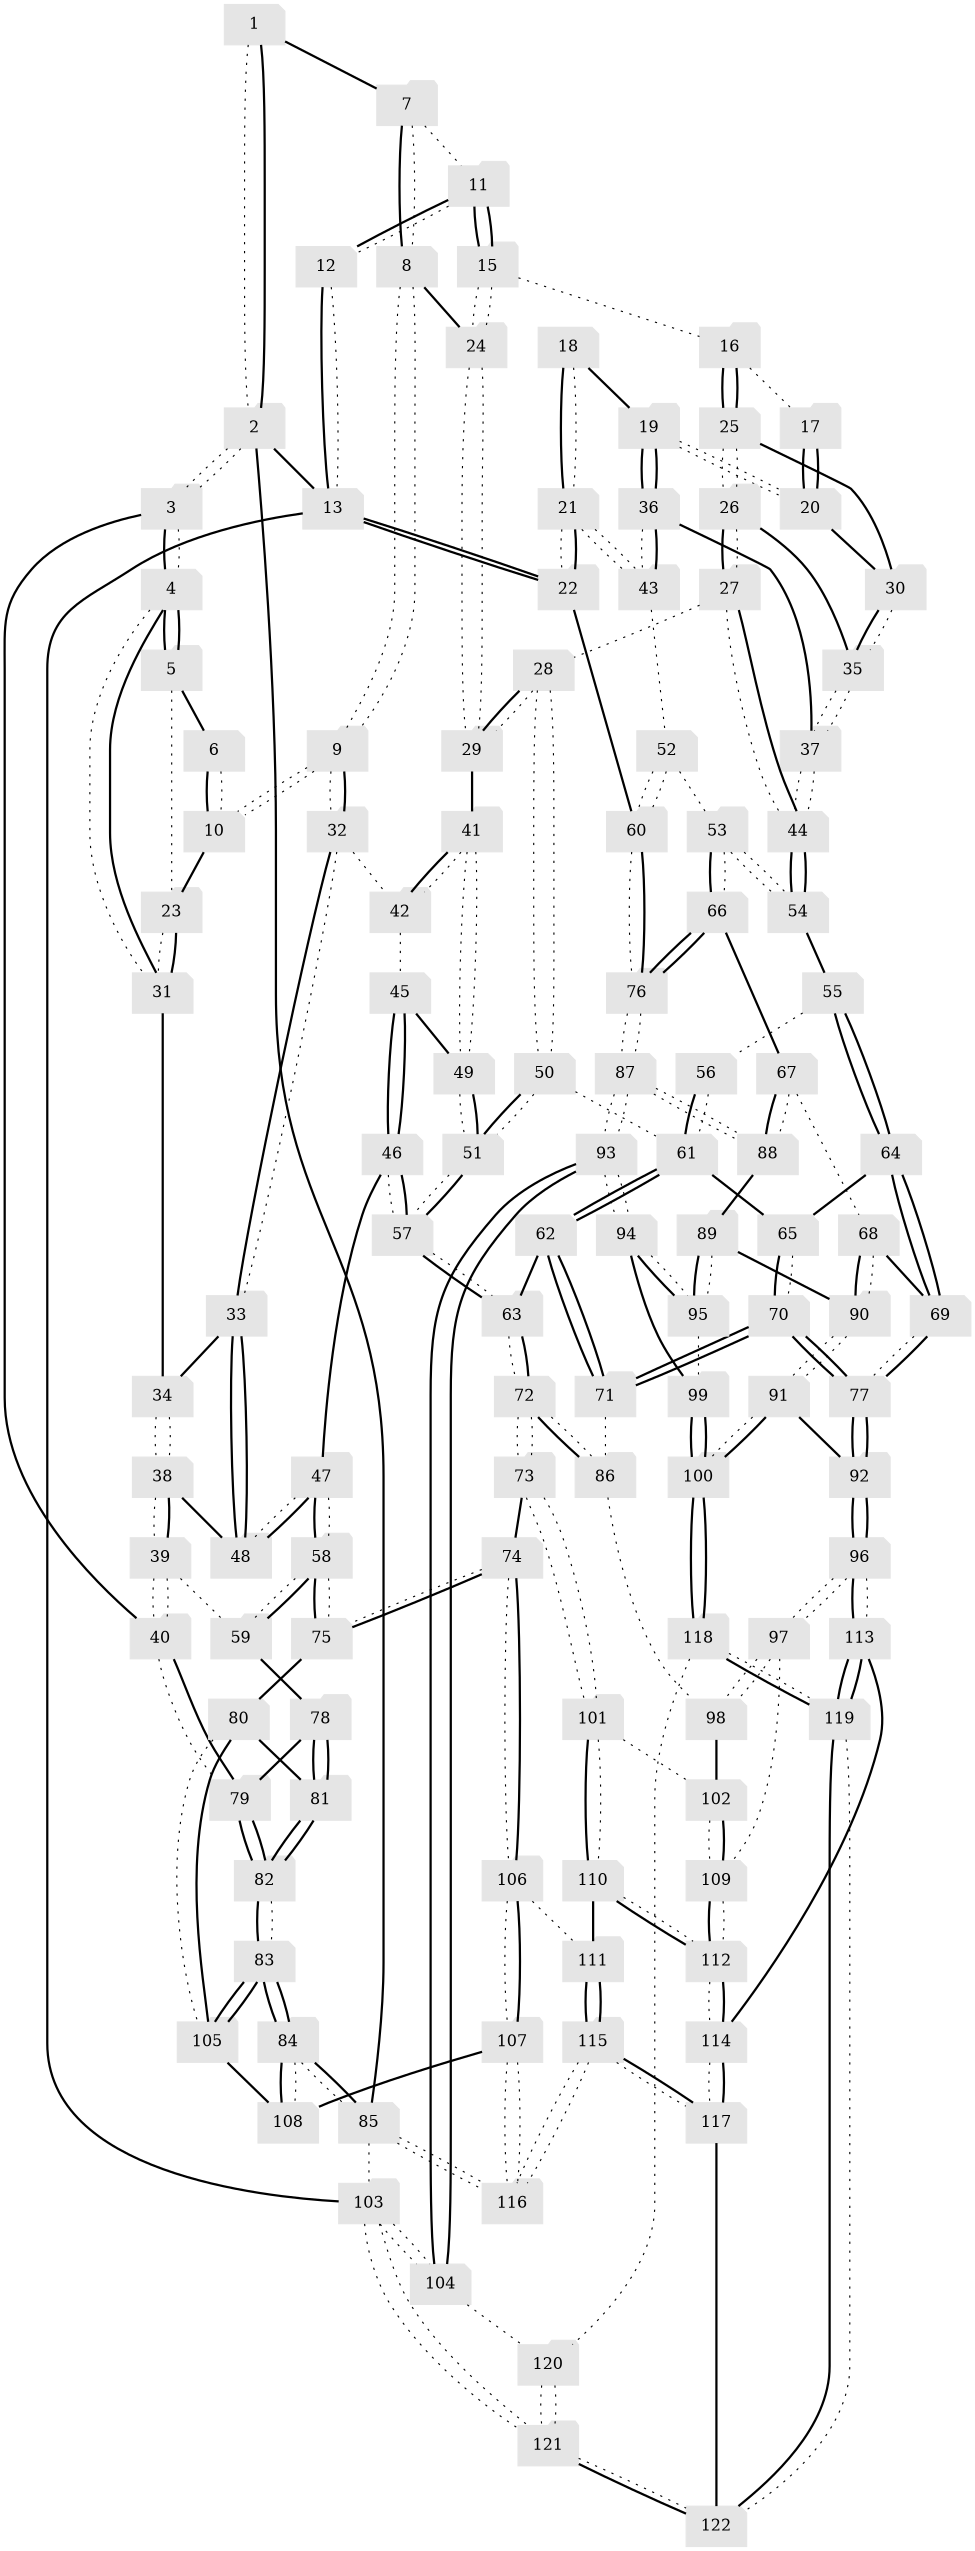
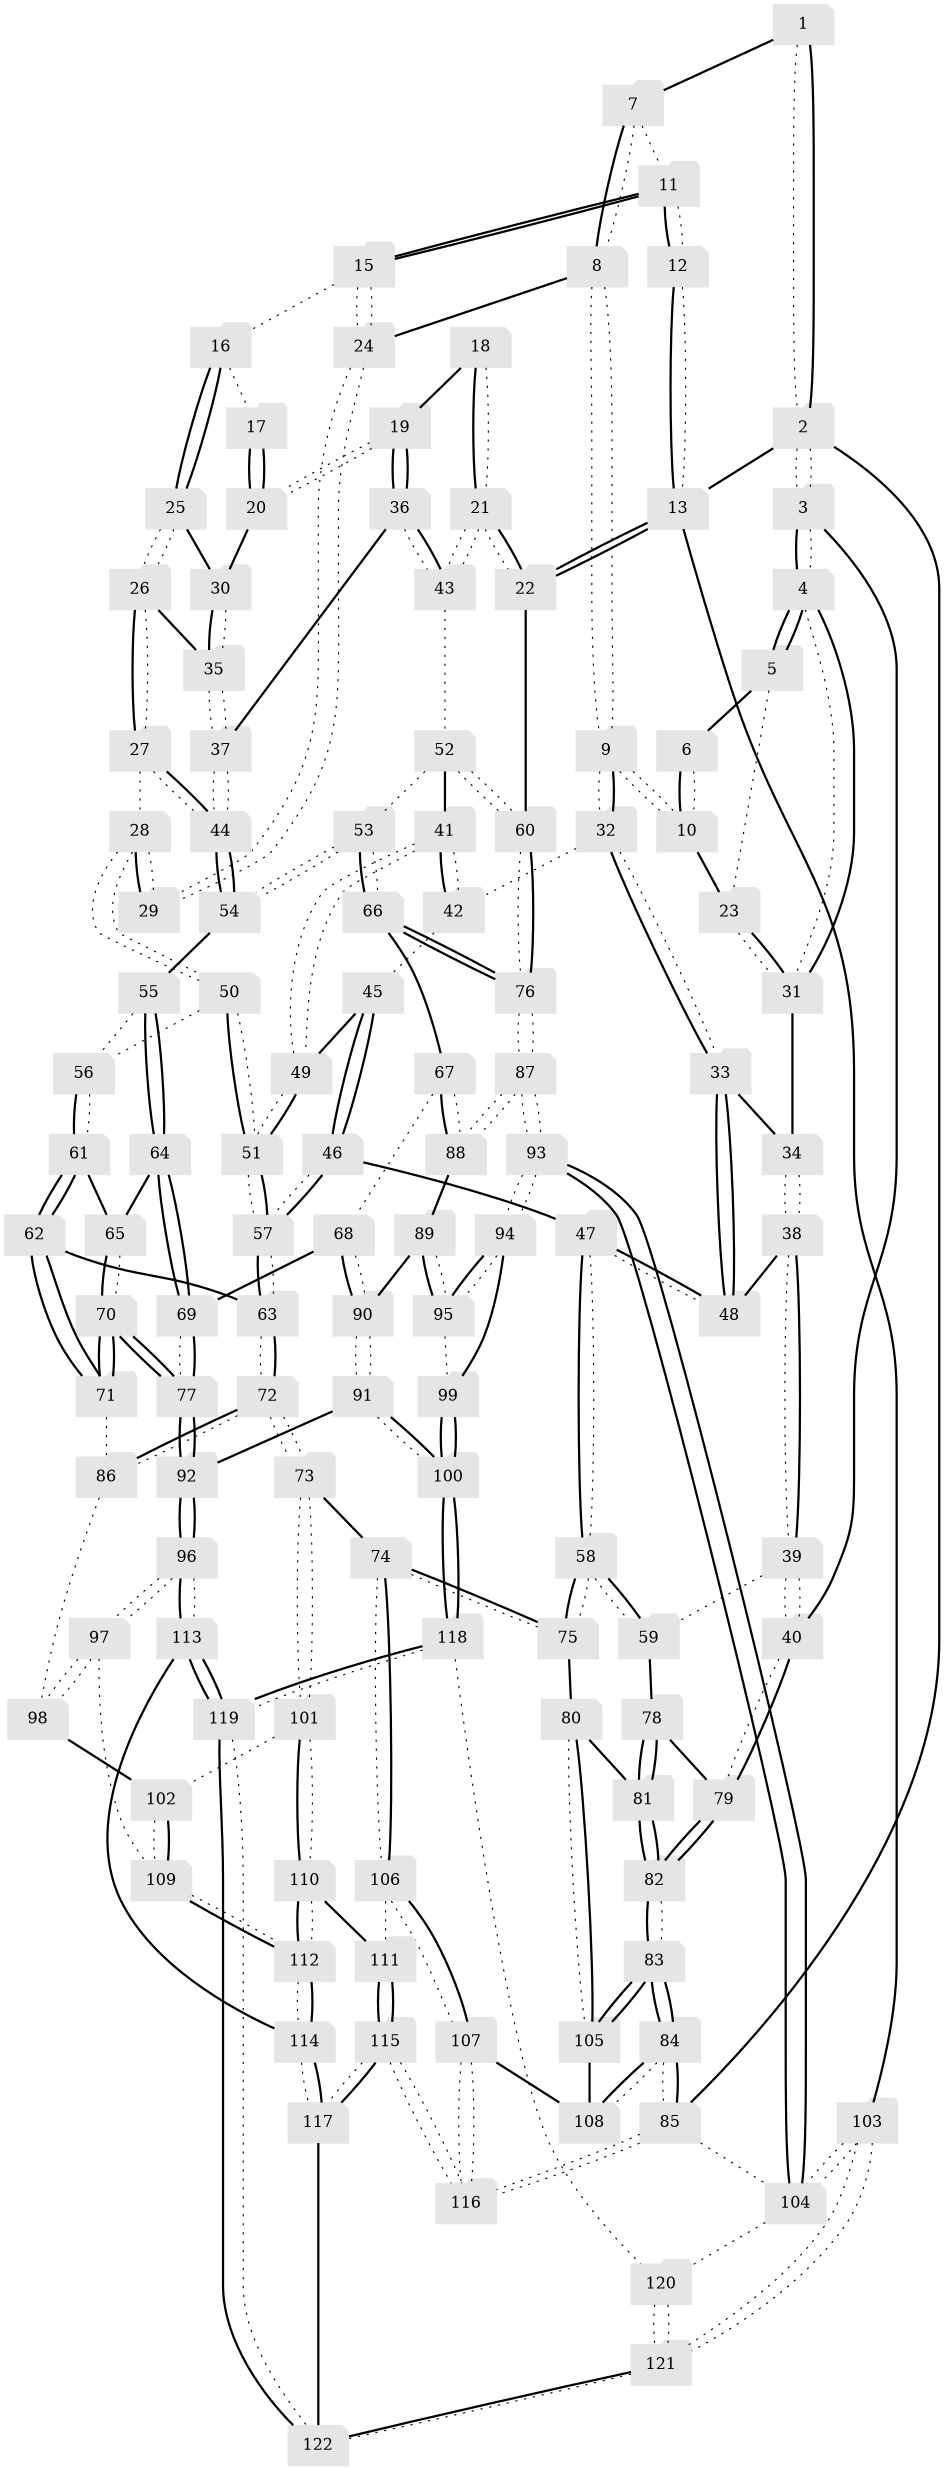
(472, 791) -> (445, 791)
(616, 1114) -> (165, 1029)
(369, 2163) -> (733, 2163)
